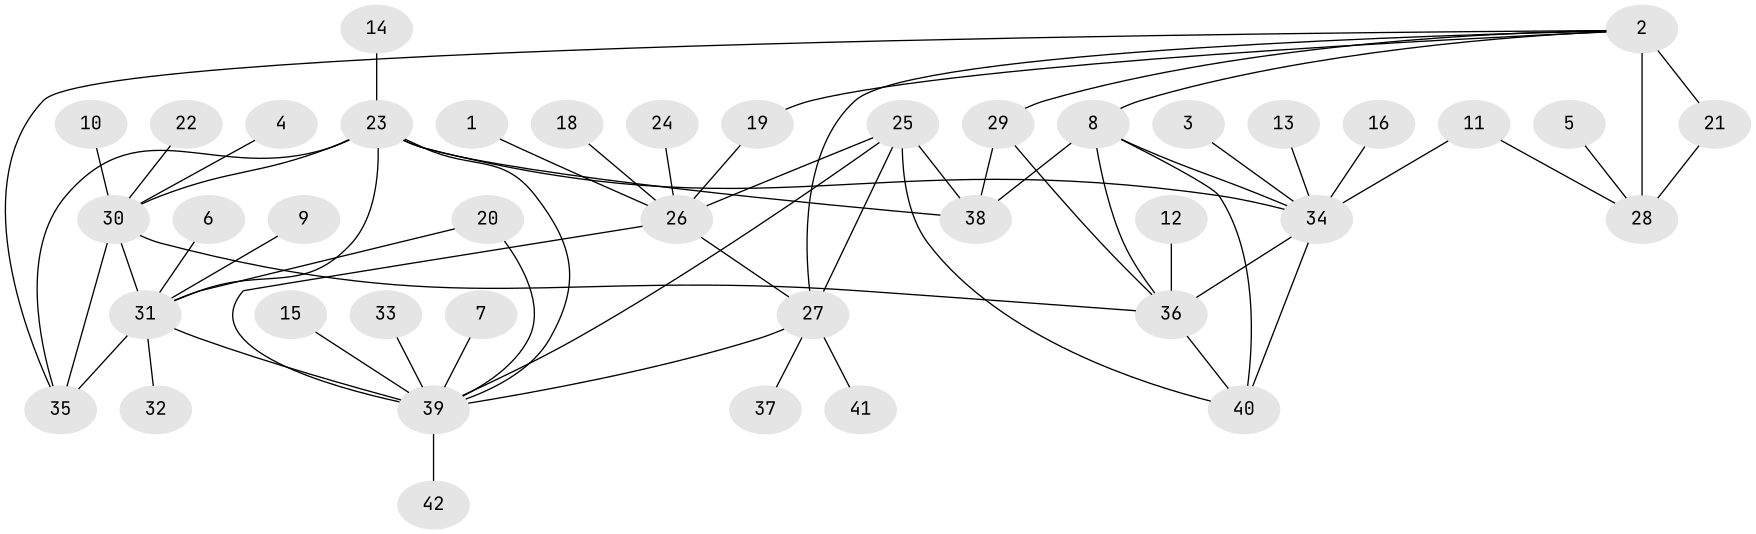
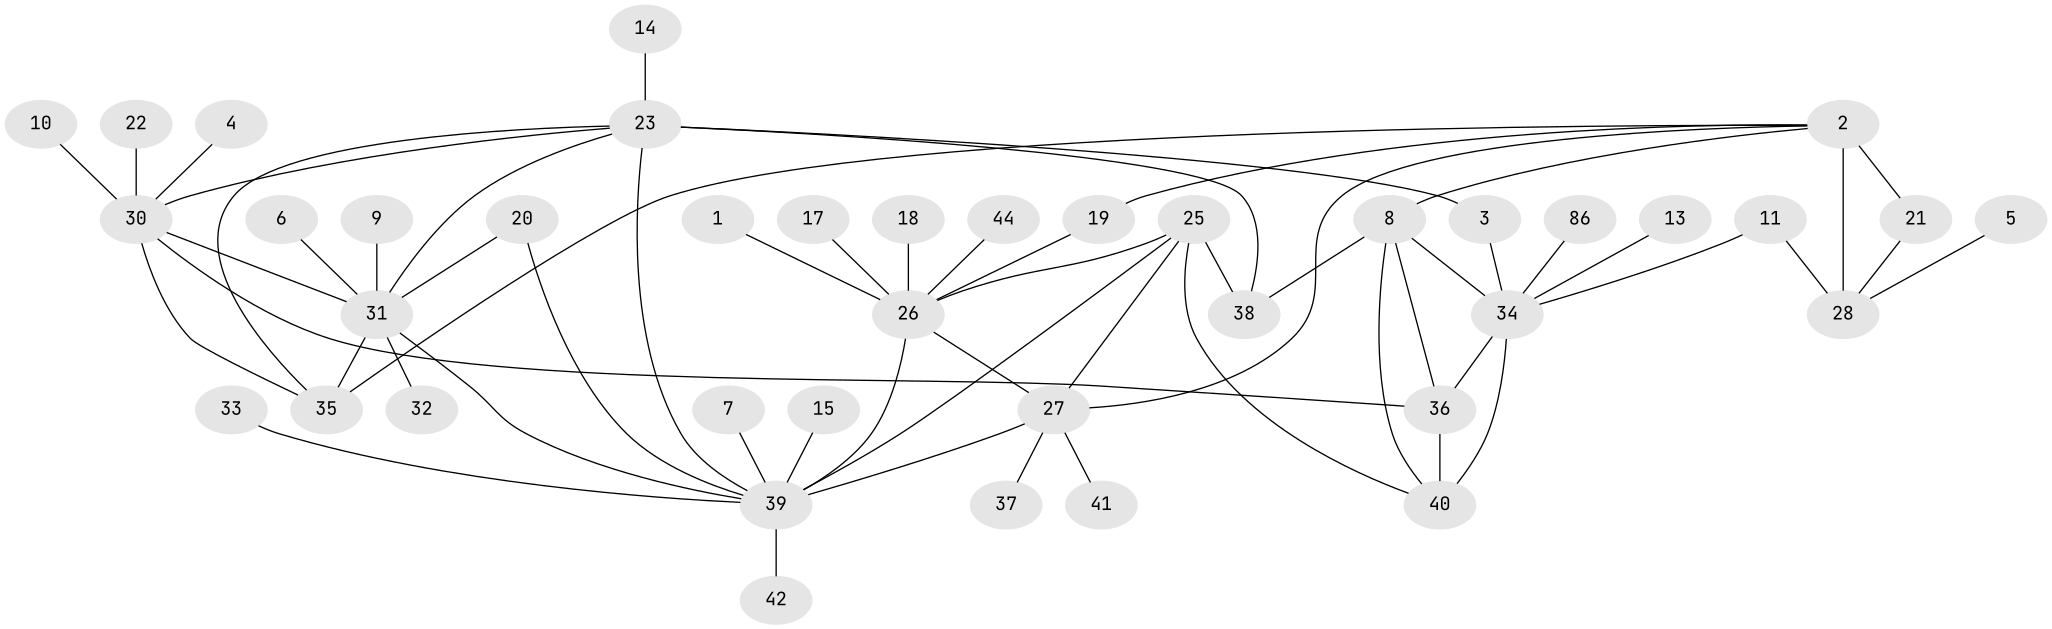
(662, 124) -> (1004, 219)
(998, 124) -> none
(1379, 124) -> (1580, 219)
(842, 185) -> (1110, 153)
none -> (813, 219)
(1171, 219) -> none
